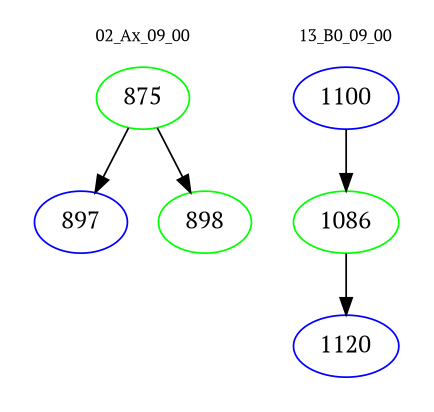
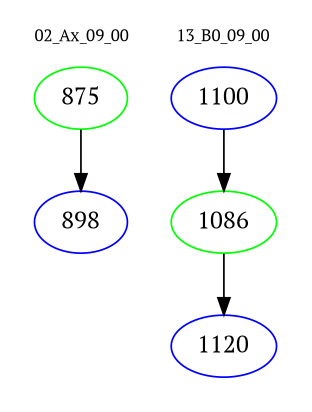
(81, 222) -> none
(205, 222) -> (81, 222)
